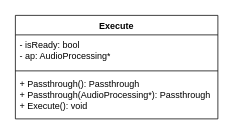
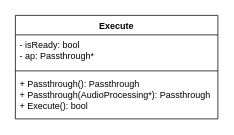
(69, 51) -> (62, 51)
(117, 101) -> (117, 101)
